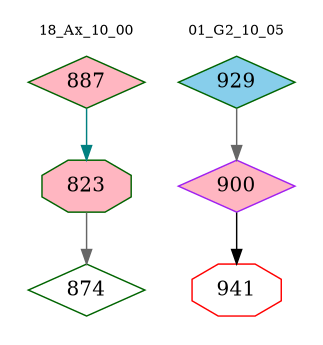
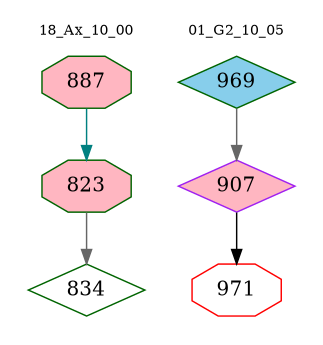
(87, 82) -> (87, 82)
(237, 82) -> (237, 82)
(237, 186) -> (237, 186)
(87, 290) -> (87, 290)
(237, 290) -> (237, 290)
